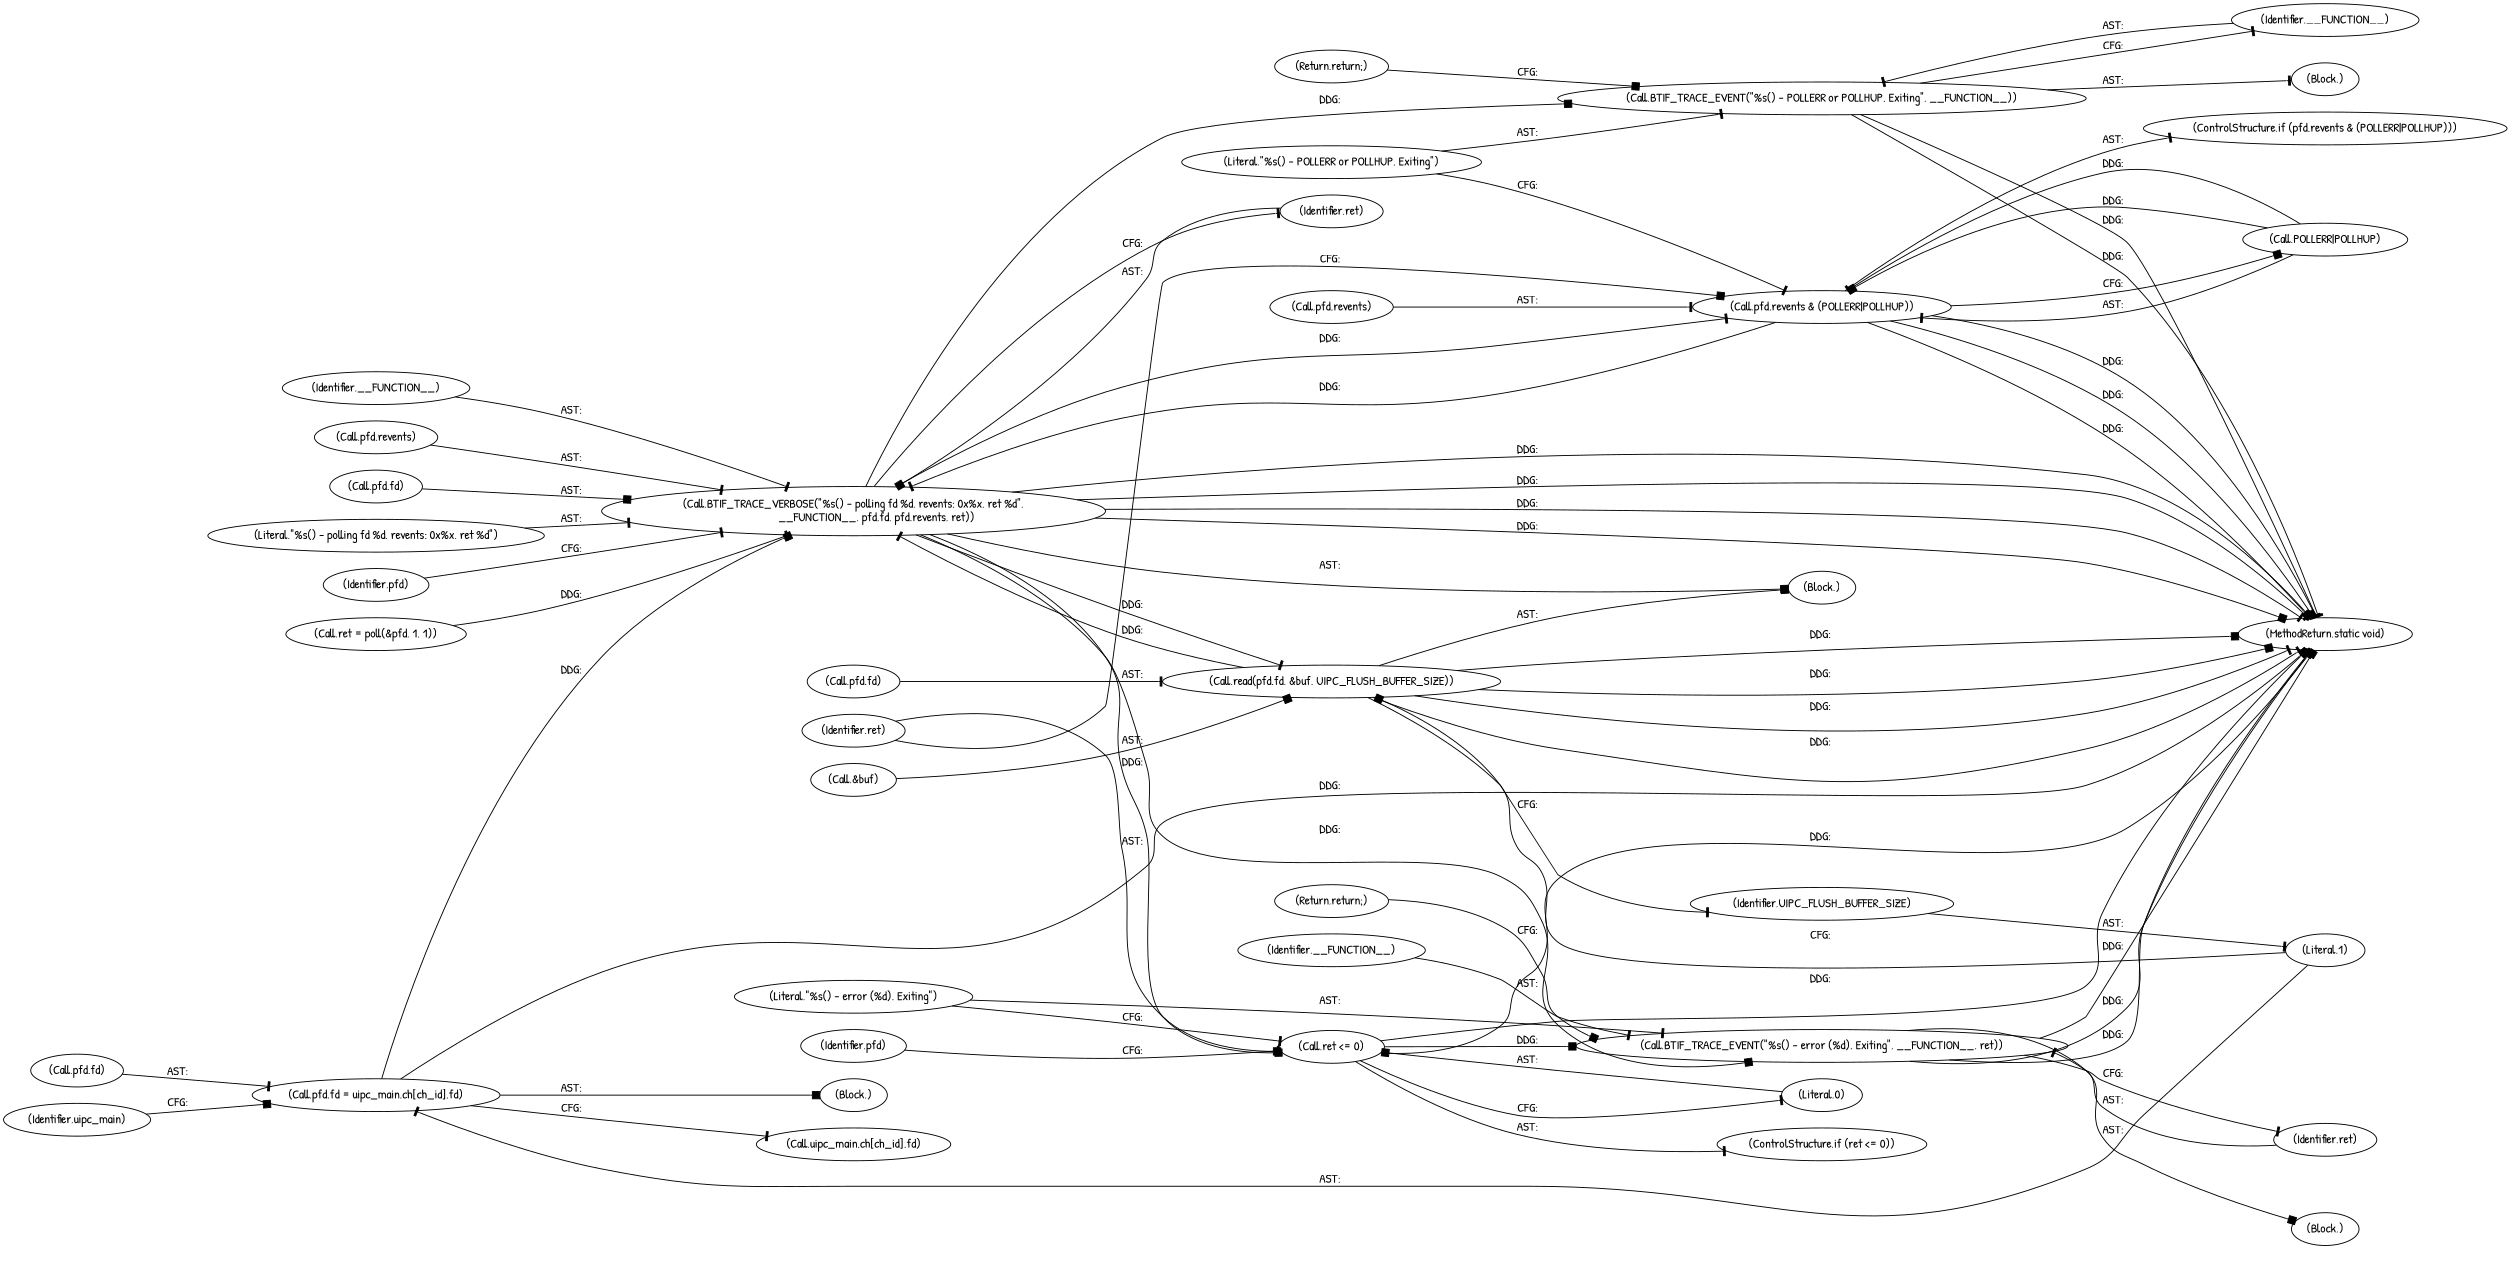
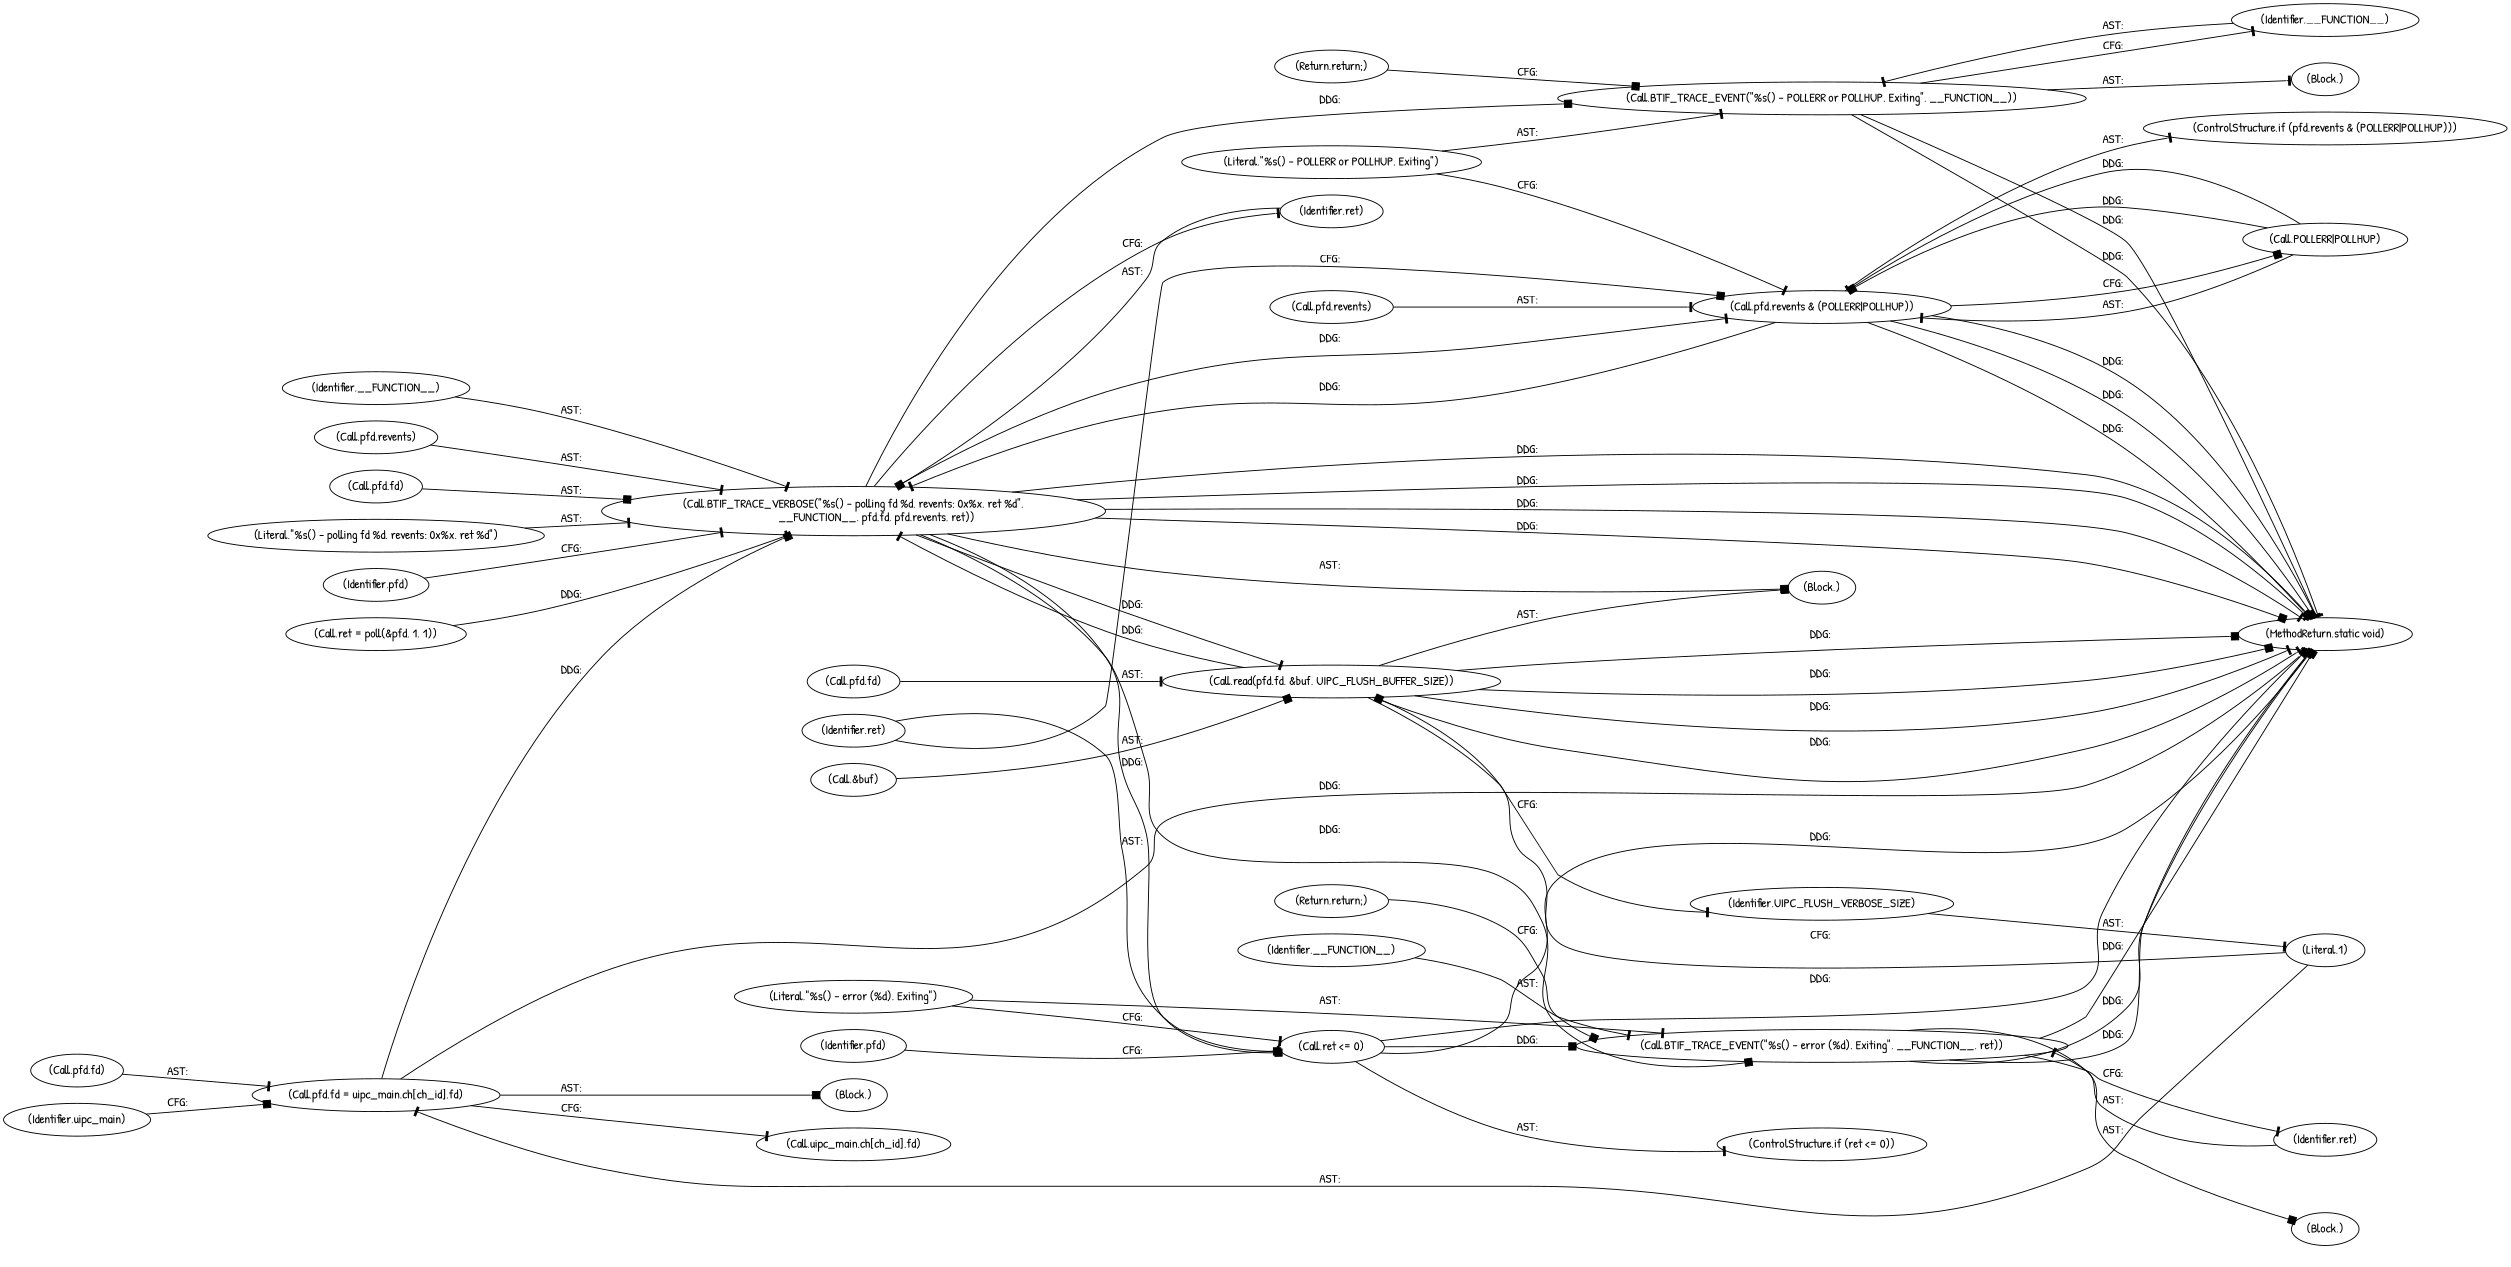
(1326, 796) -> (1326, 796)
(1822, 904) -> (1822, 904)
(1822, 1095) -> none
